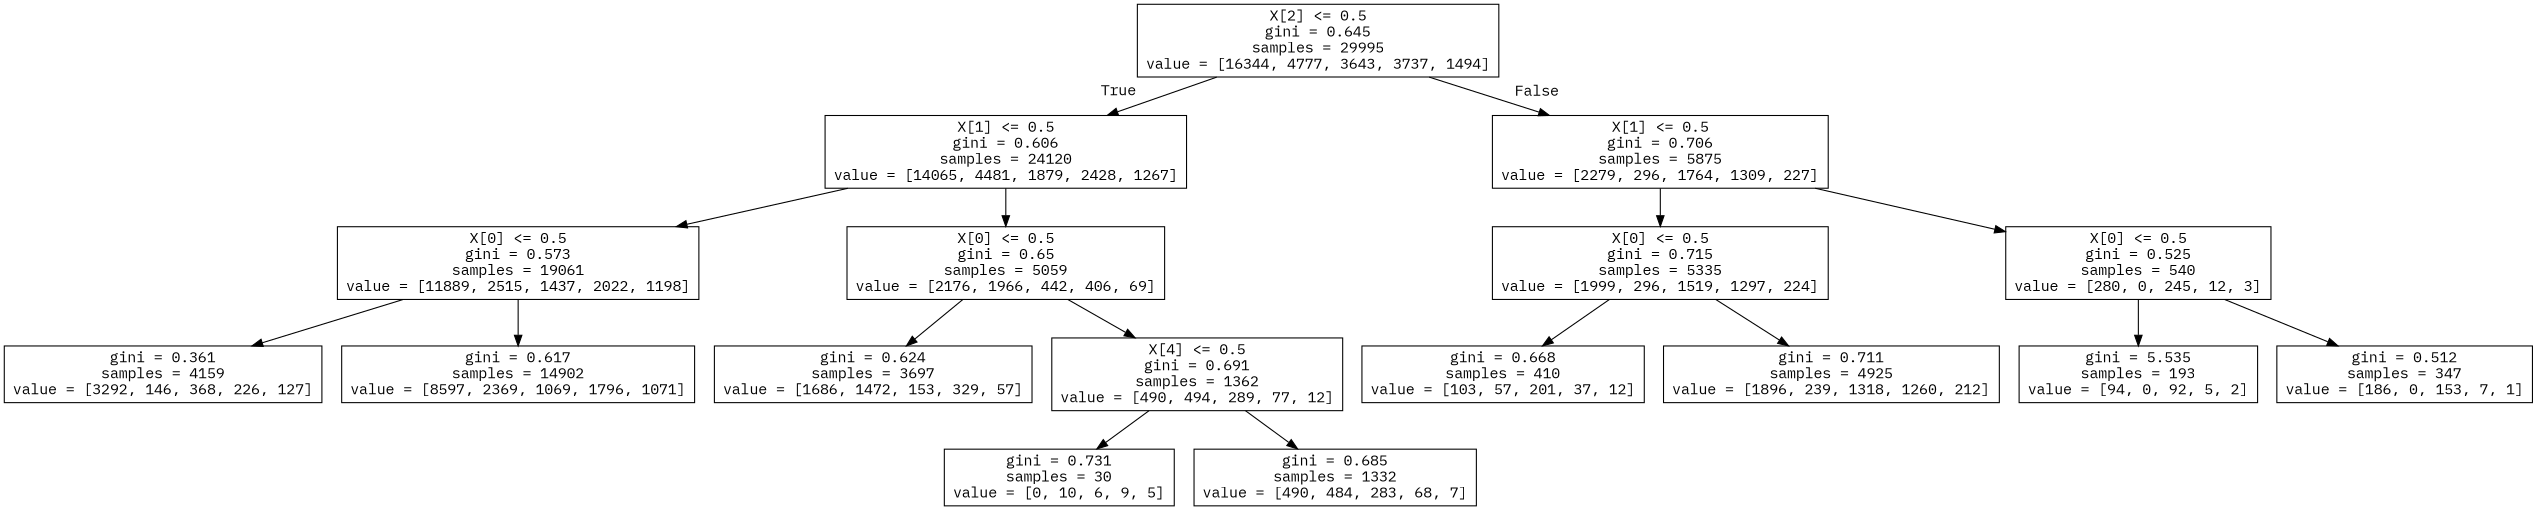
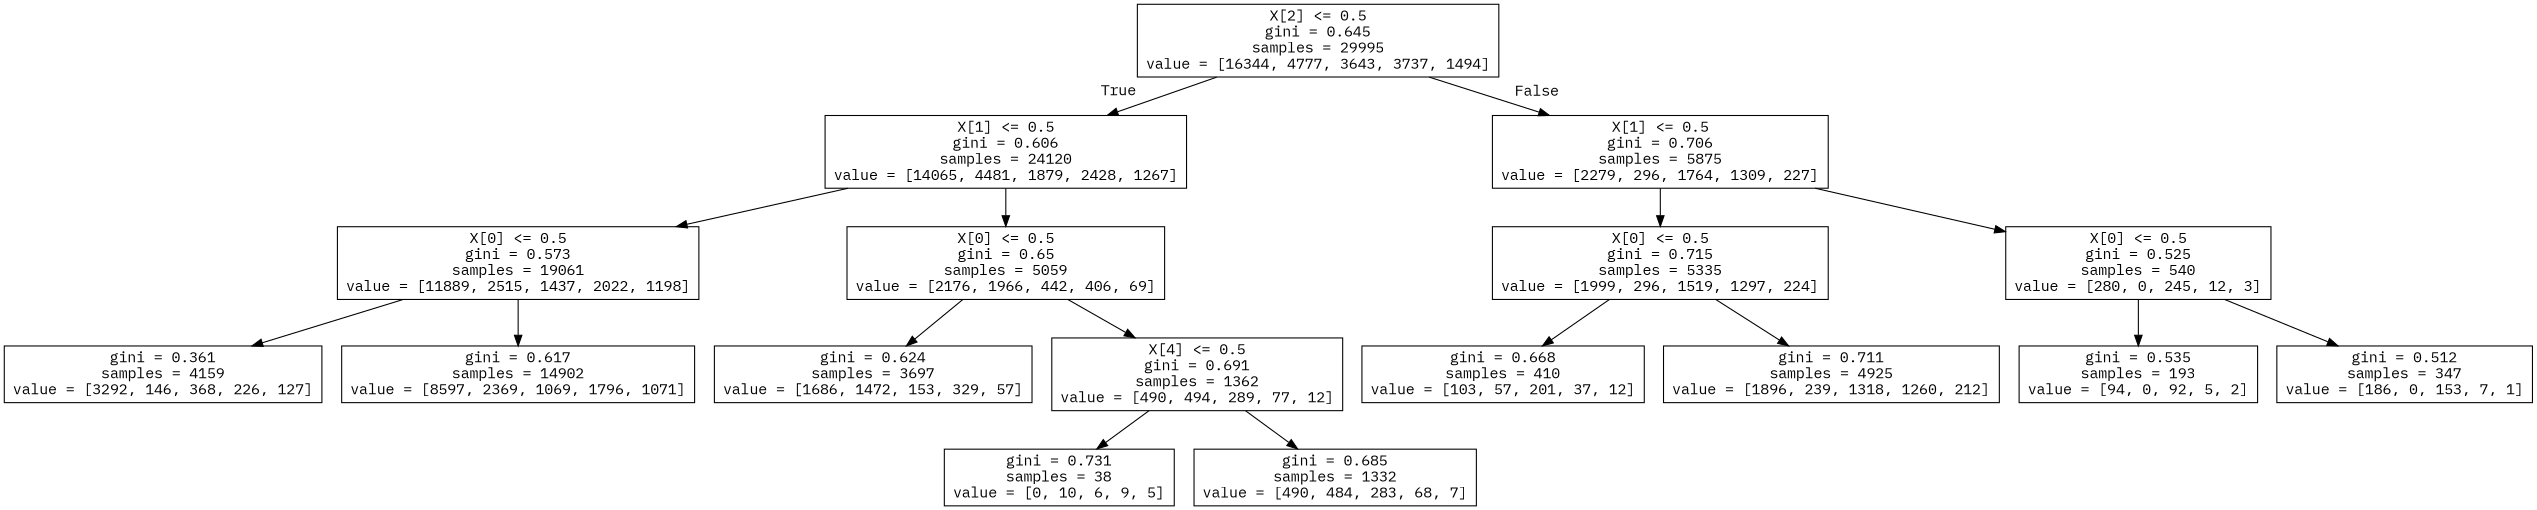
(2138, 374) -> (2138, 374)
(1059, 478) -> (1059, 478)
